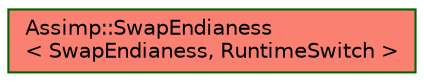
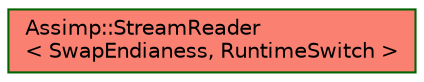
(212, 41) -> (212, 41)
